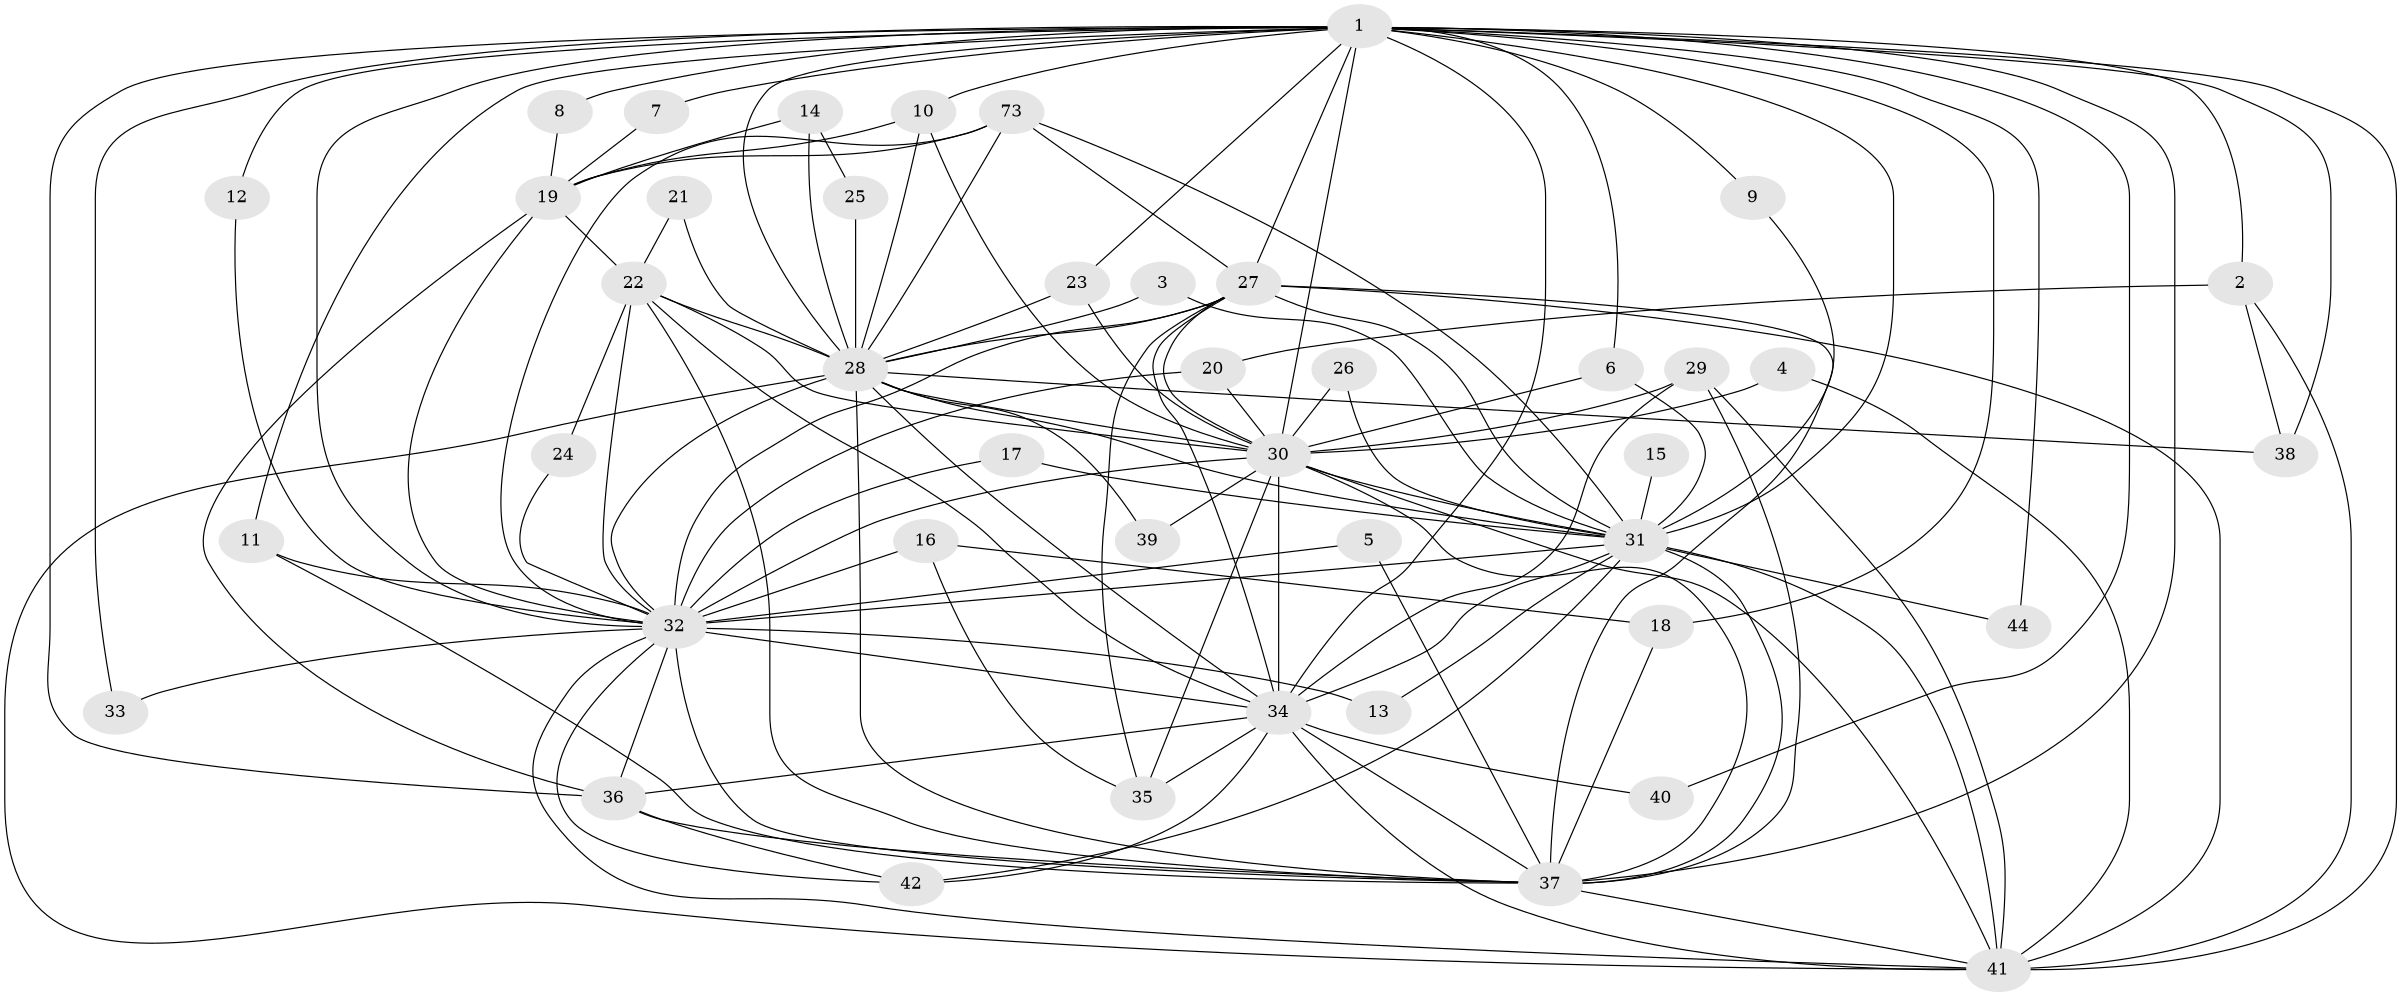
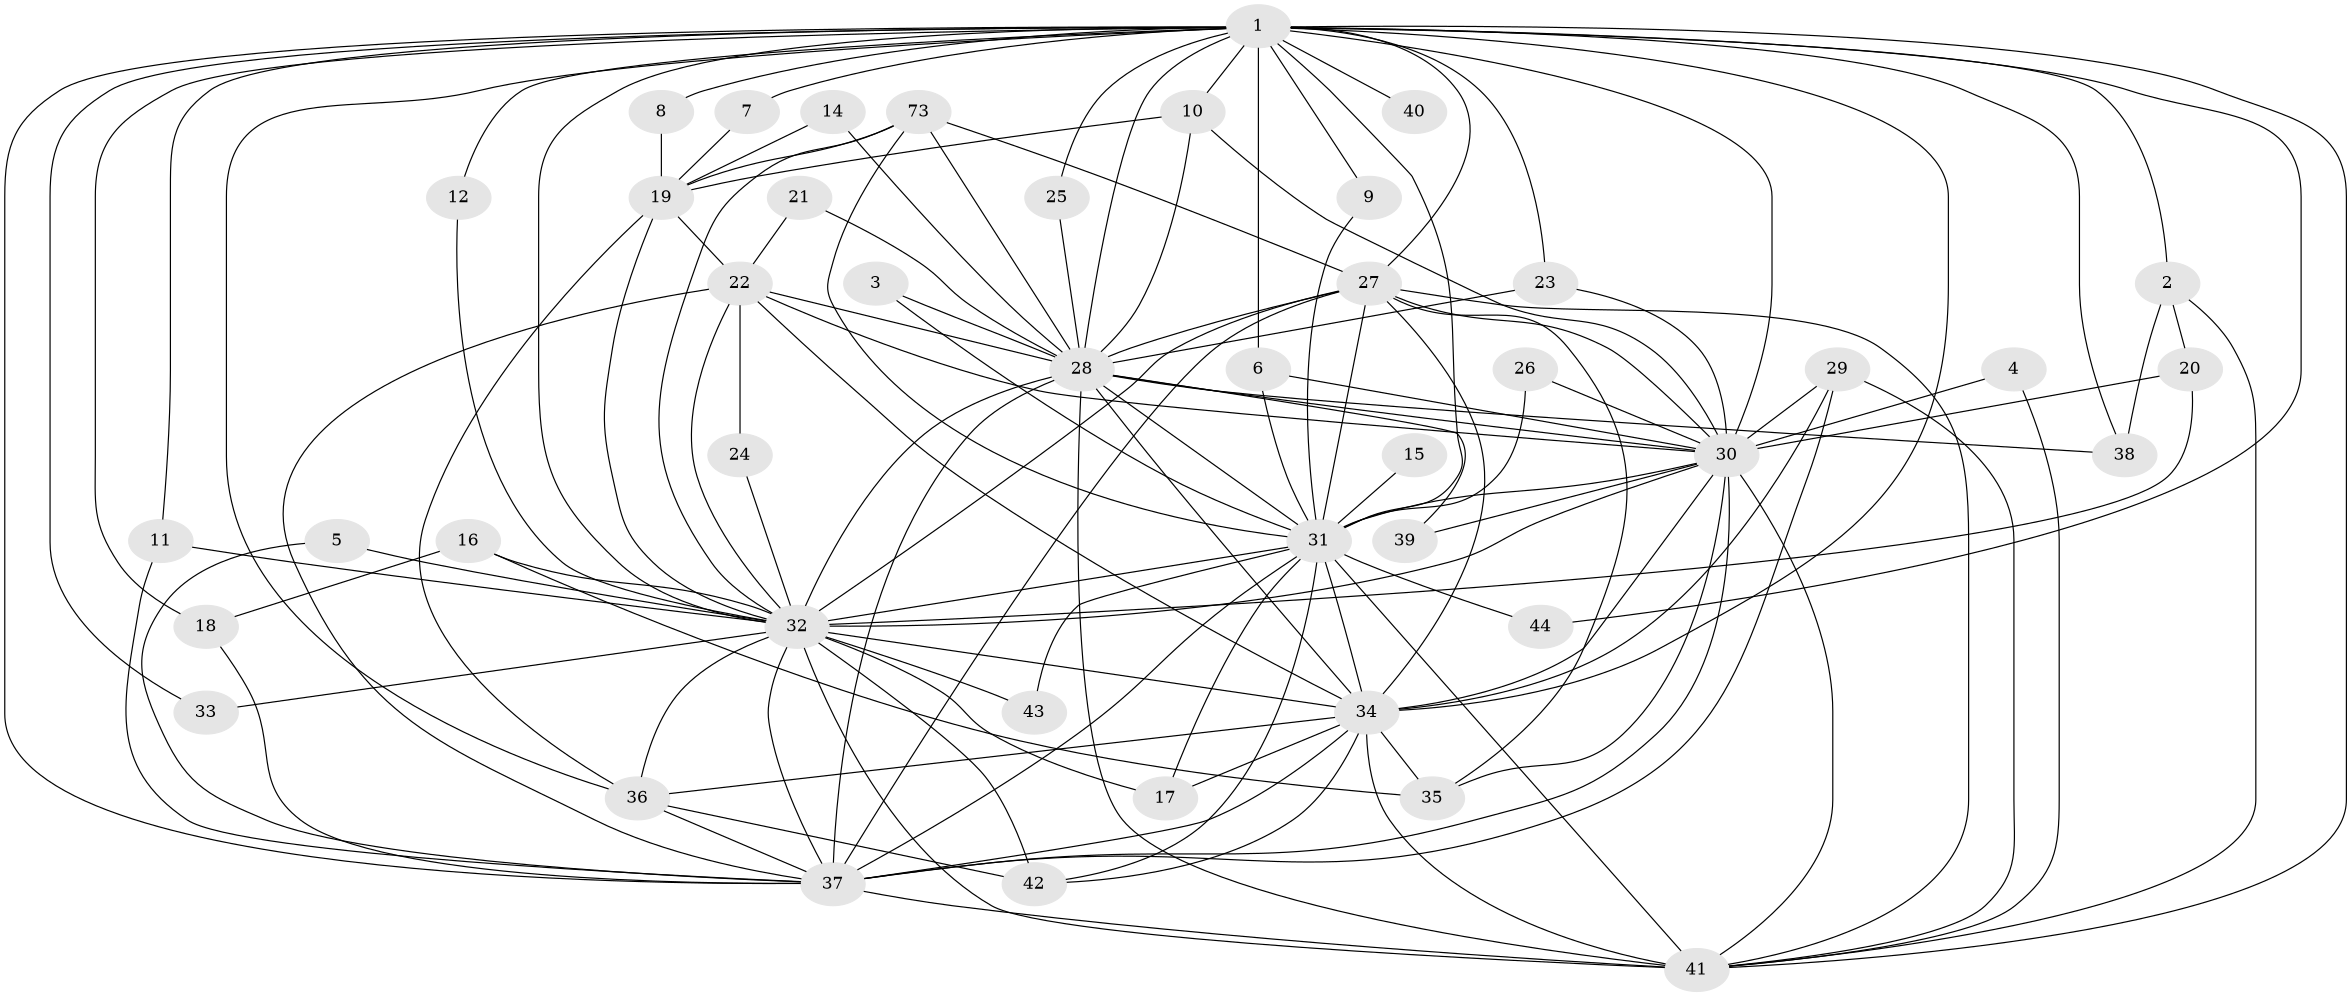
(837, 162) -> (1121, 78)
(1379, 713) -> (1034, 713)
(1467, 764) -> (1266, 756)
